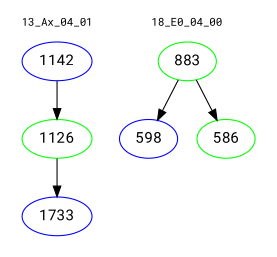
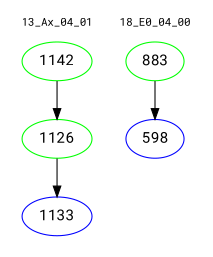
(57, 61) -> (57, 61)
(226, 139) -> none
(57, 216) -> (57, 216)
